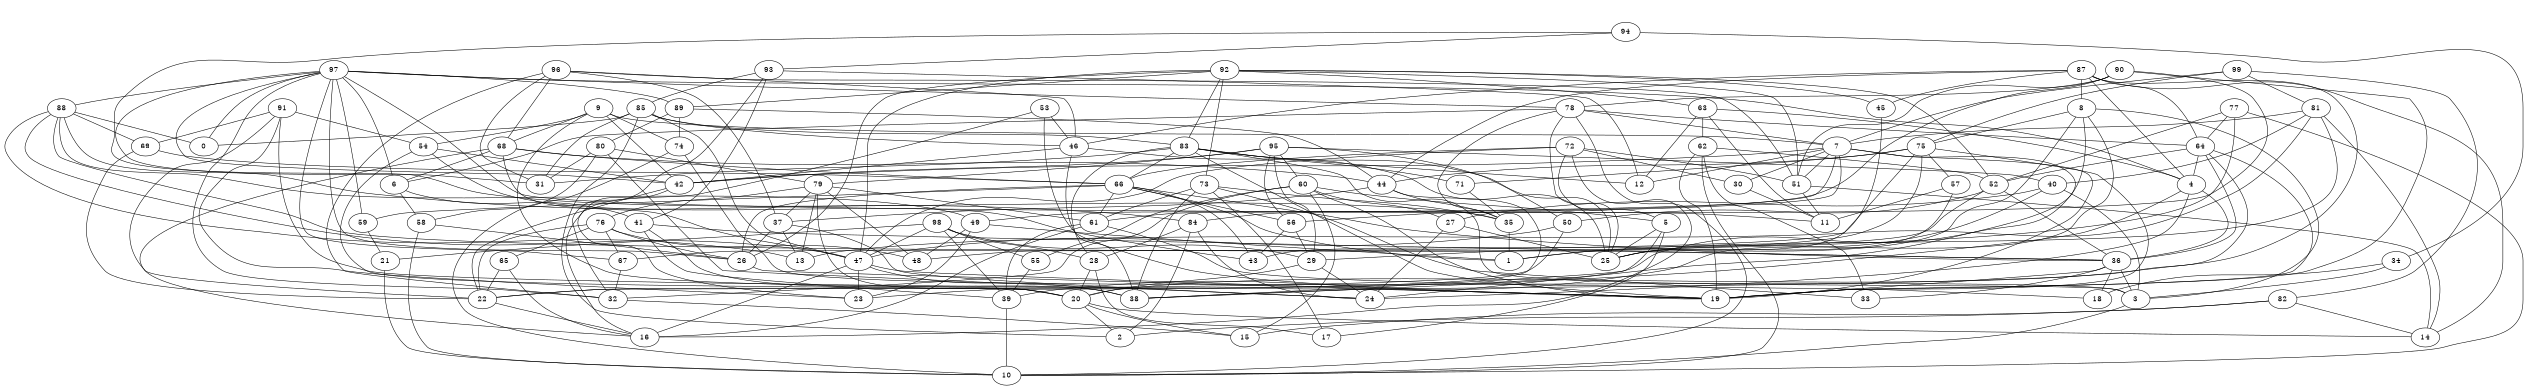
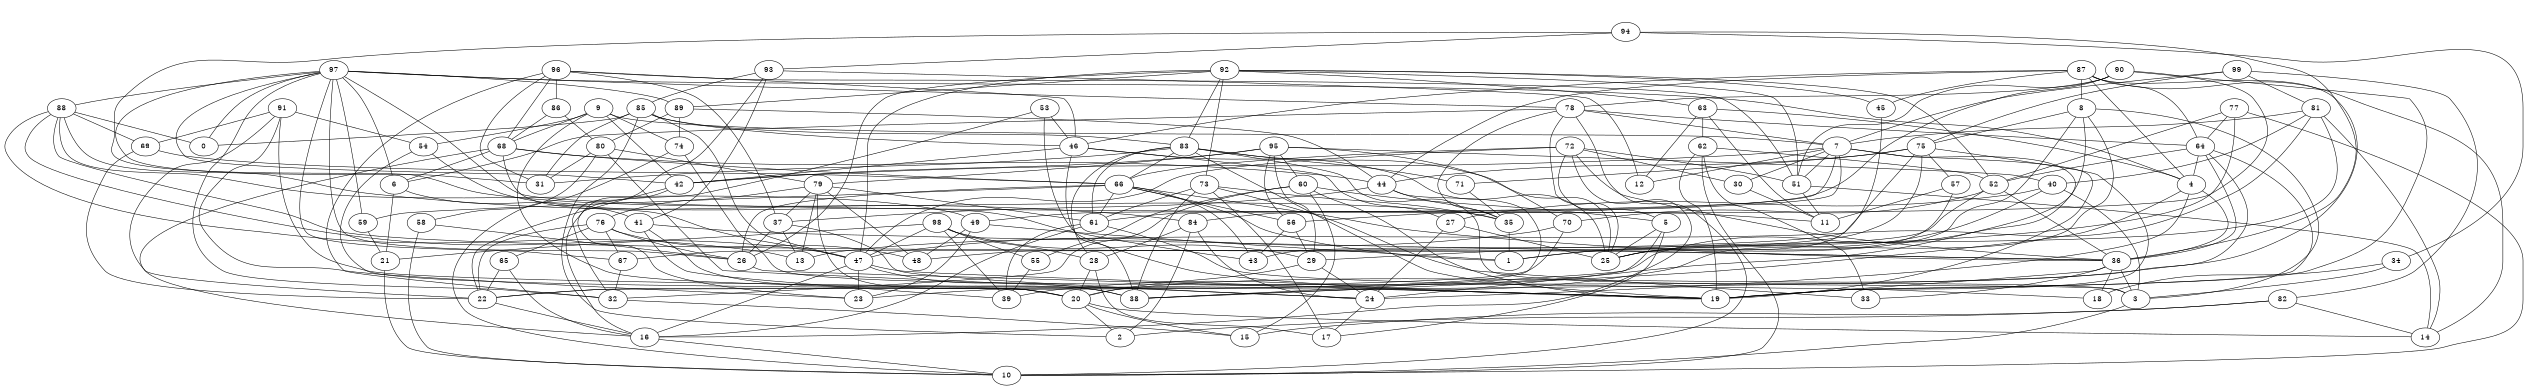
none -> (2157, 46)
none -> (556, 108)
(546, 165) -> none
(1412, 168) -> (1105, 170)
(408, 204) -> (390, 223)
(1377, 204) -> (1330, 180)
(1567, 223) -> (1567, 223)
none -> (1790, 229)
none -> (1351, 316)
(1007, 337) -> (826, 357)
